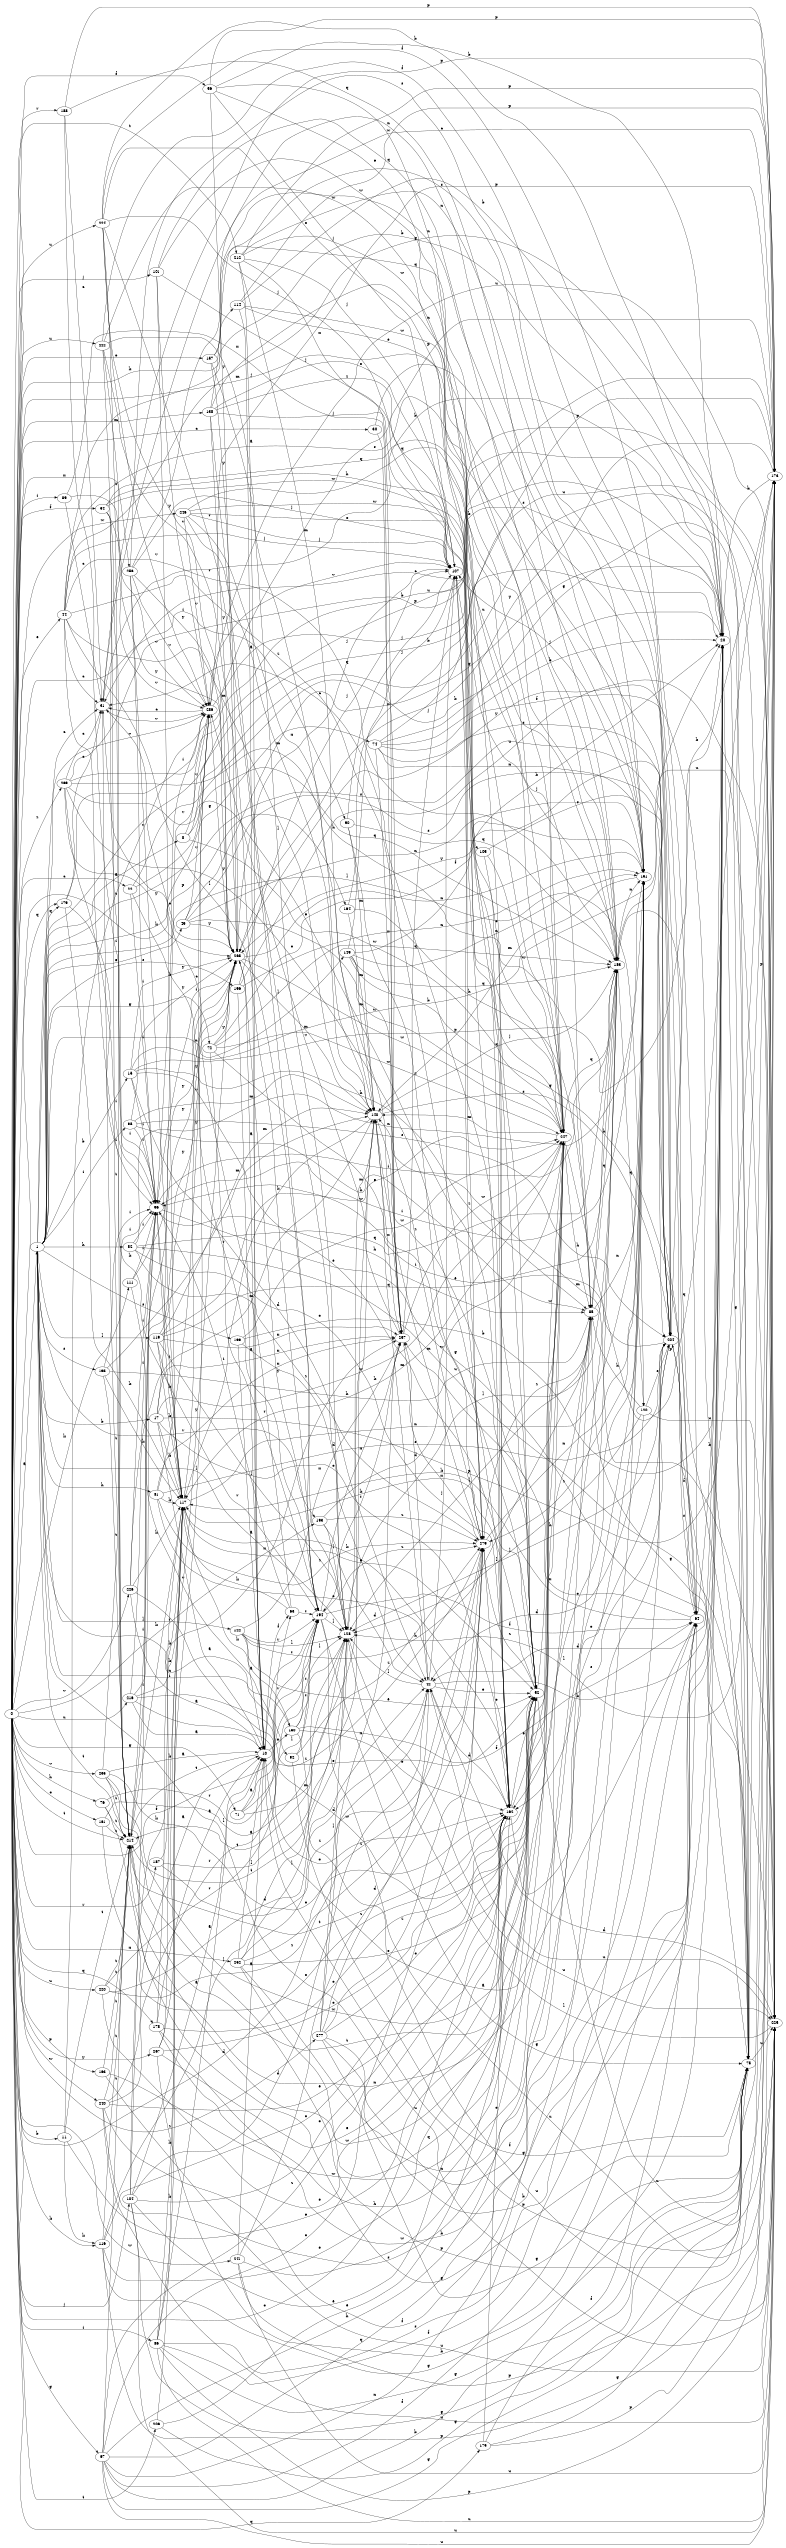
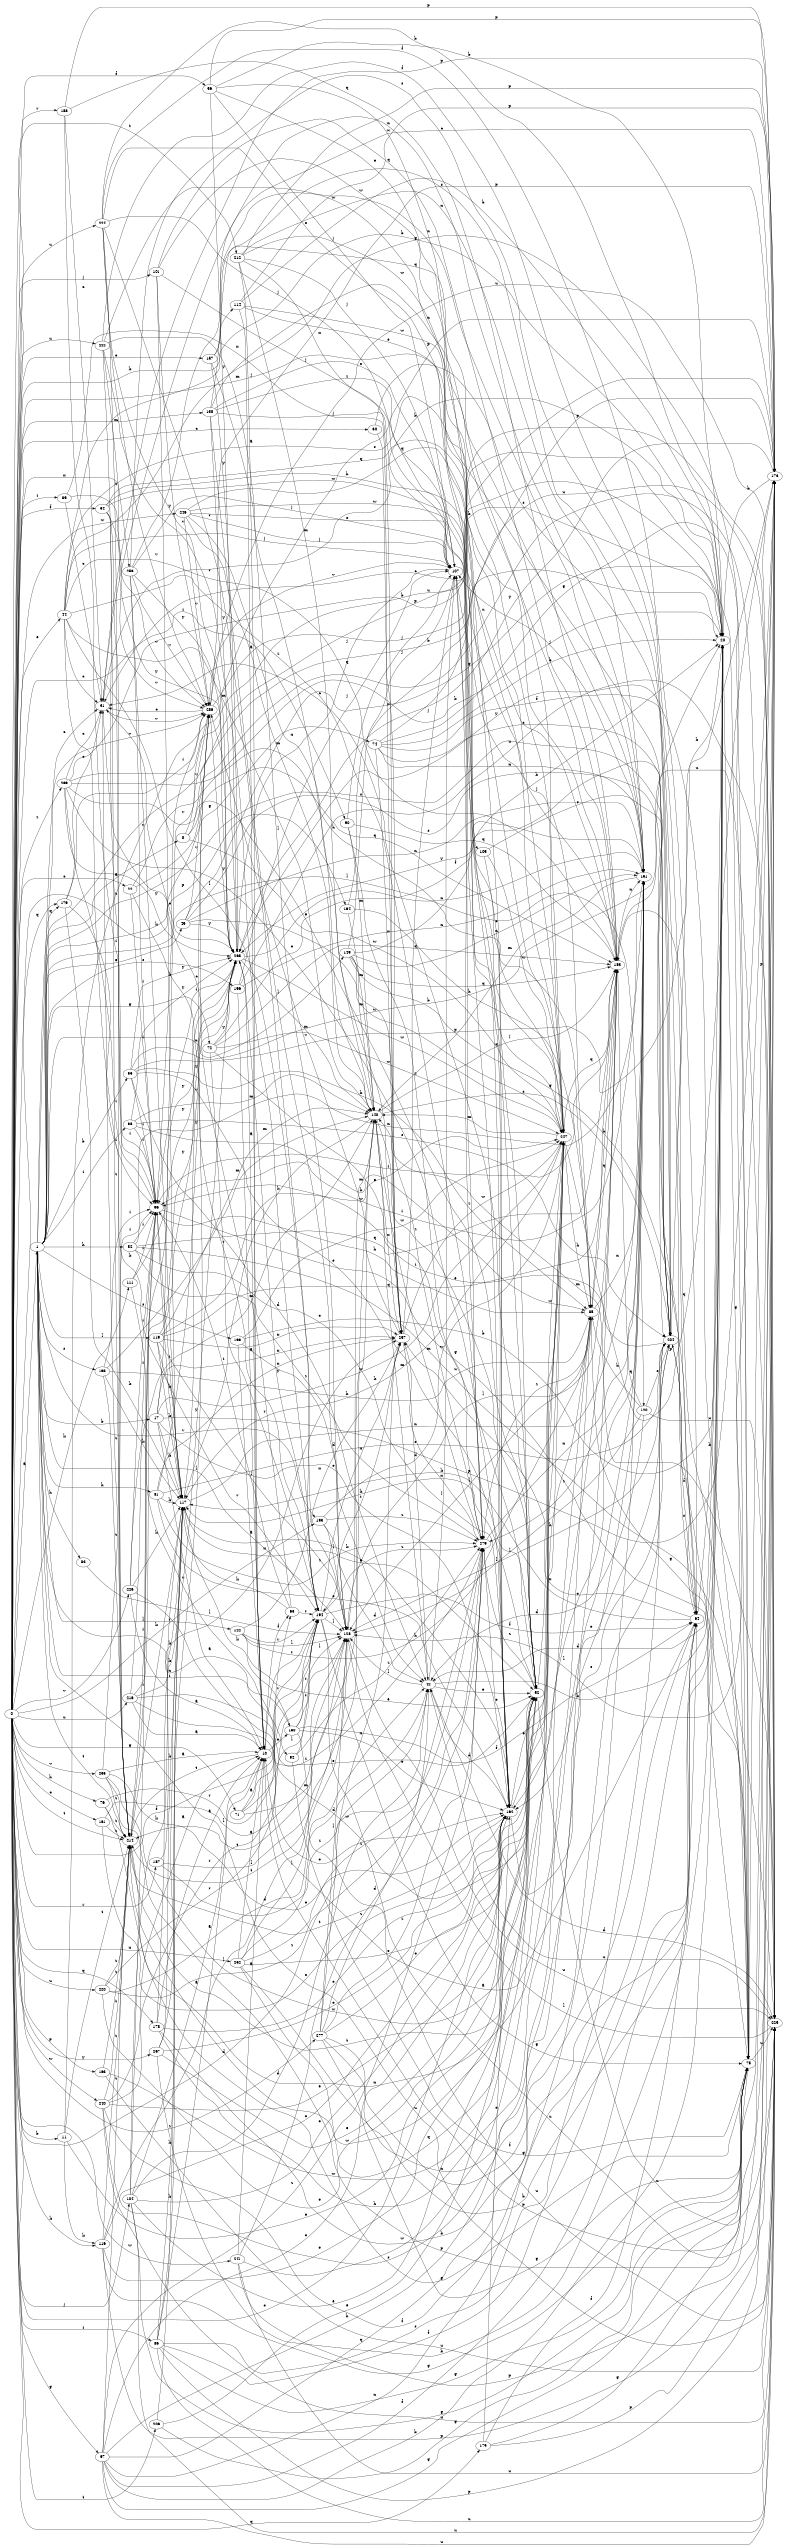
(130, 1074) -> (130, 1074)
(631, 1186) -> (623, 1190)
none -> (83, 1562)
(252, 1687) -> none
